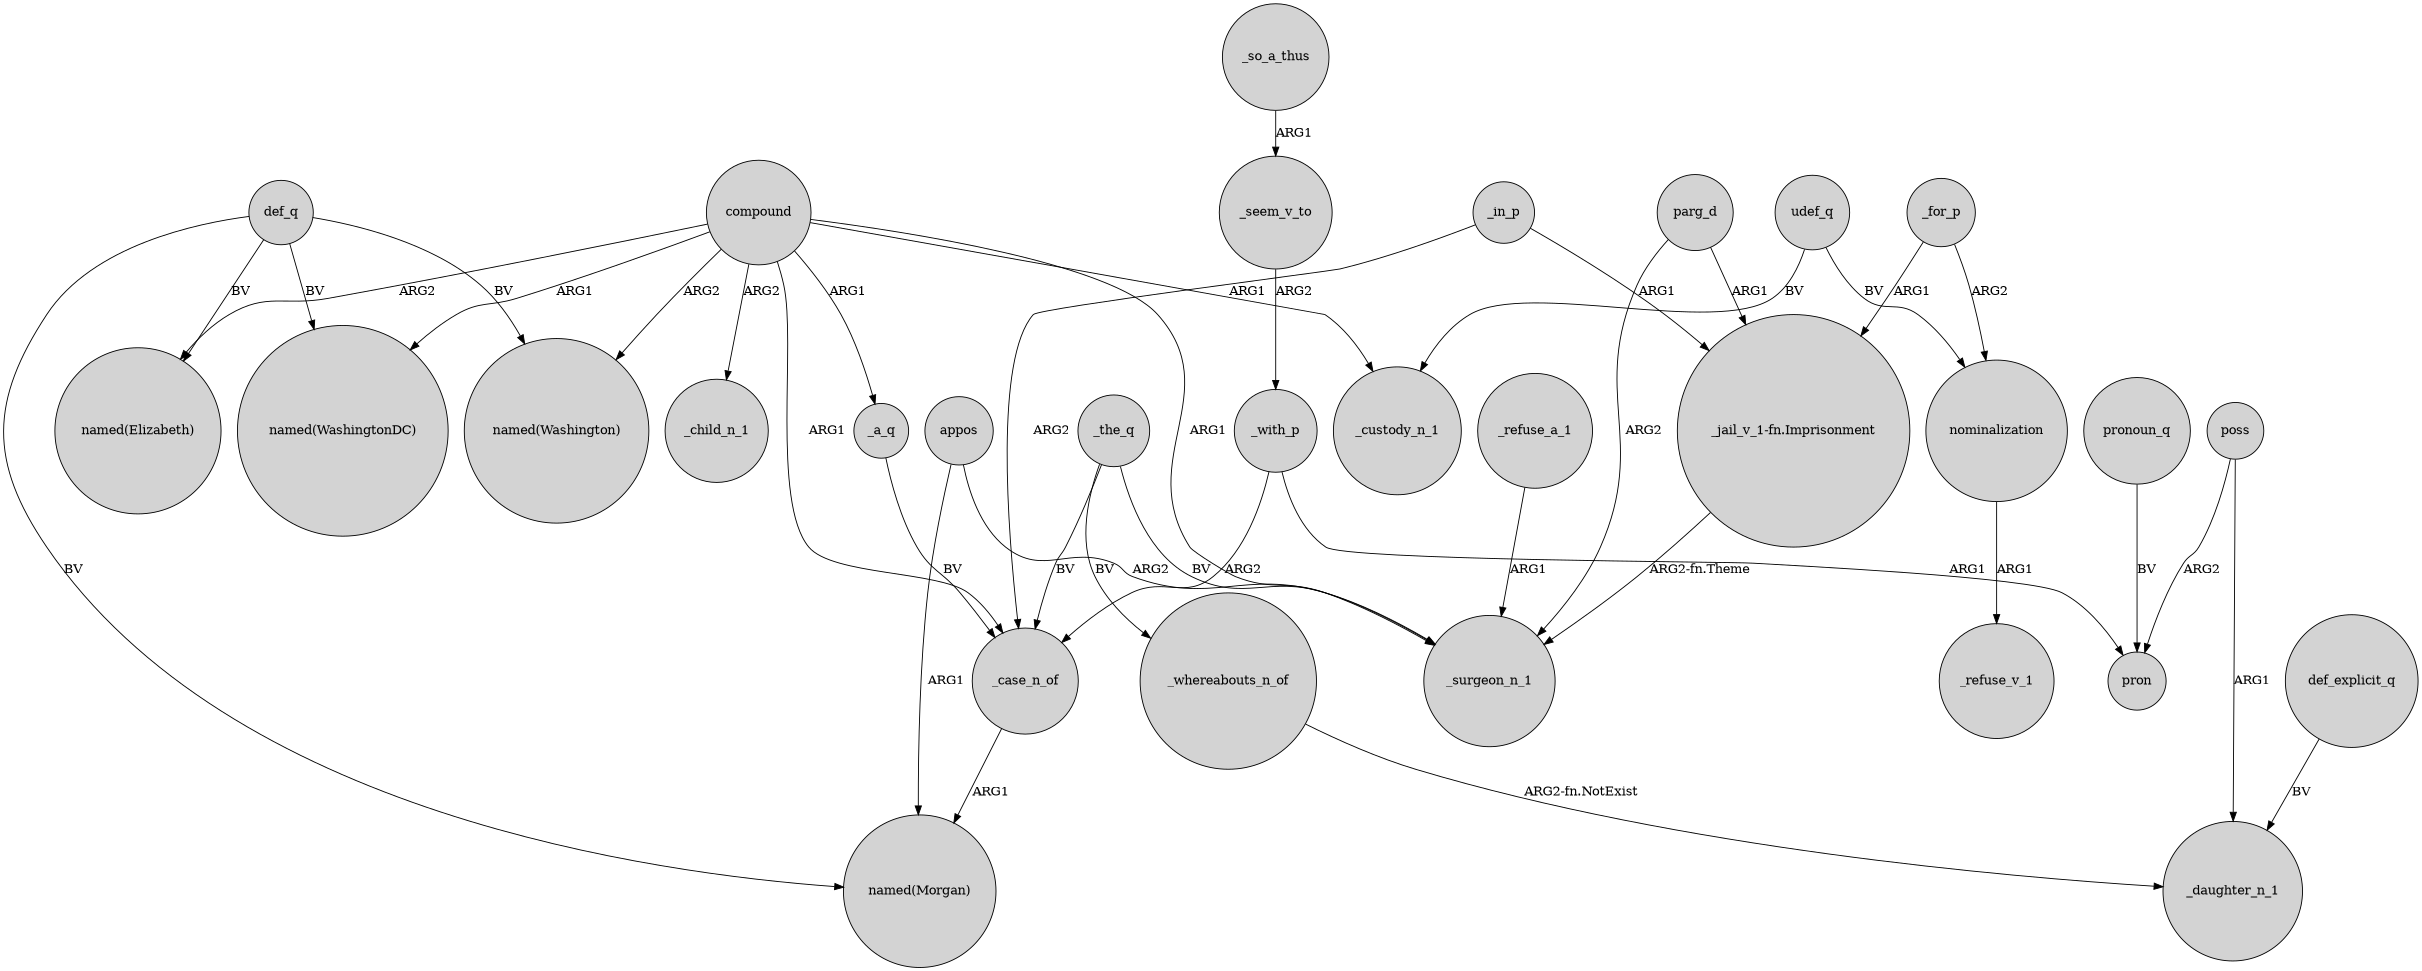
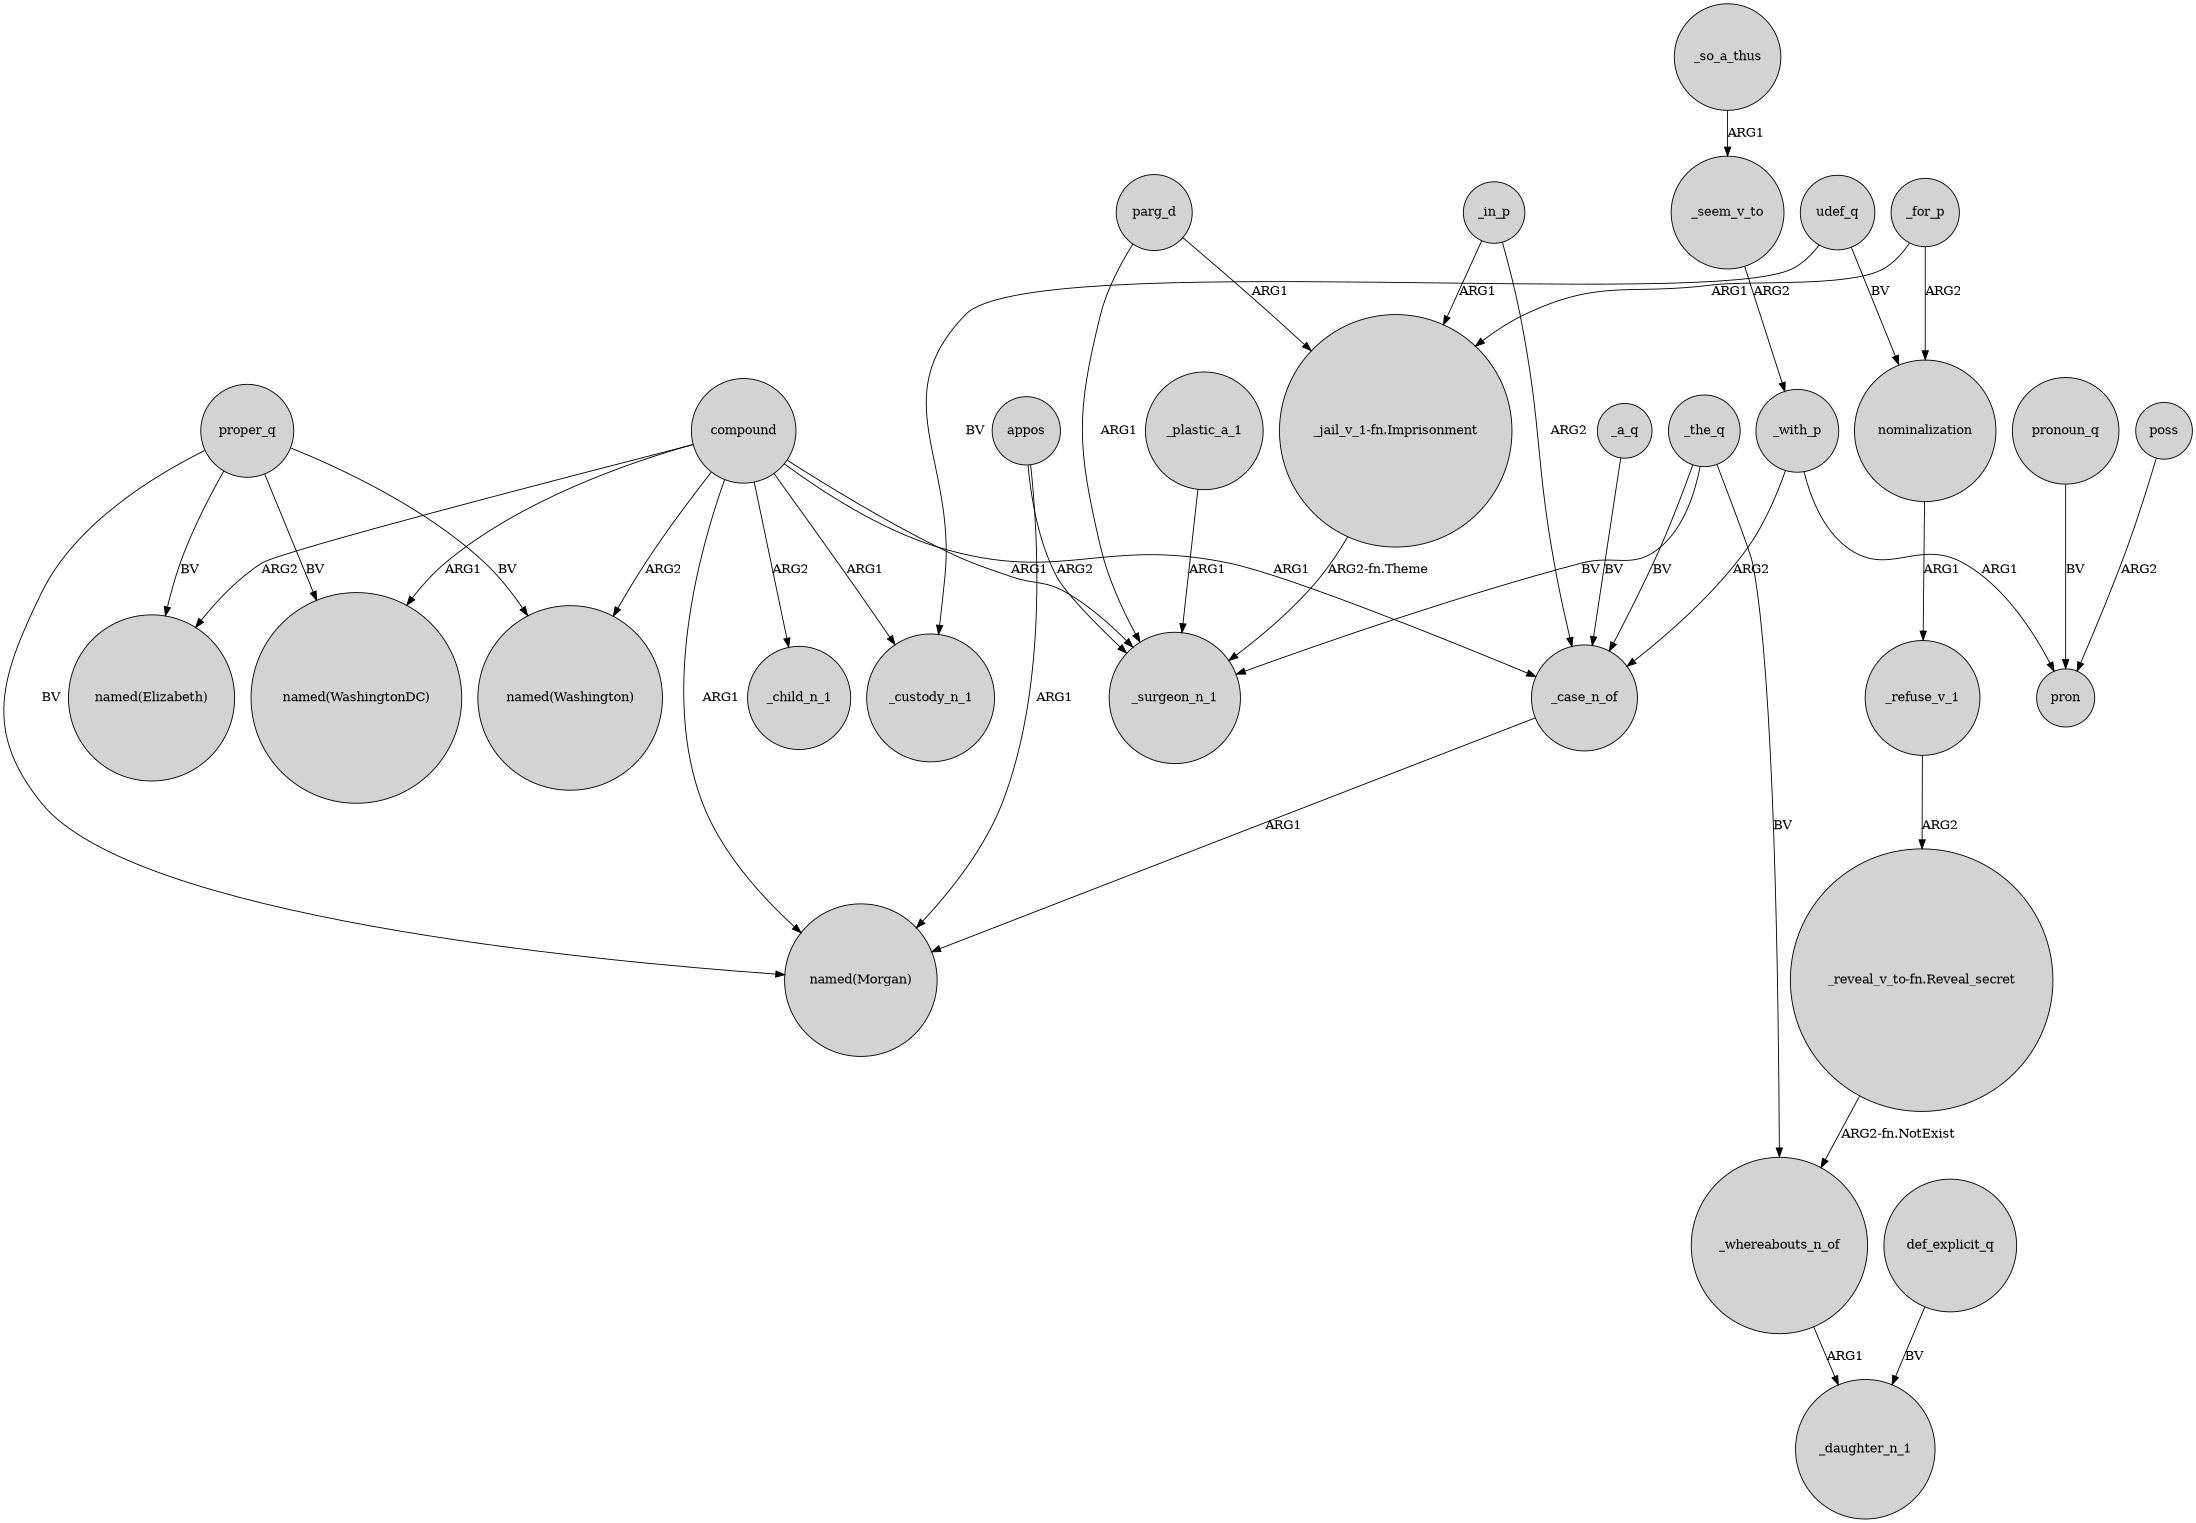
(281, 213) -> (247, 431)
(843, 318) -> (685, 718)
(1535, 431) -> (1204, 431)
(1644, 431) -> (1119, 431)
(2234, 636) -> none
(1581, 792) -> (1845, 1357)
none -> (1922, 980)
